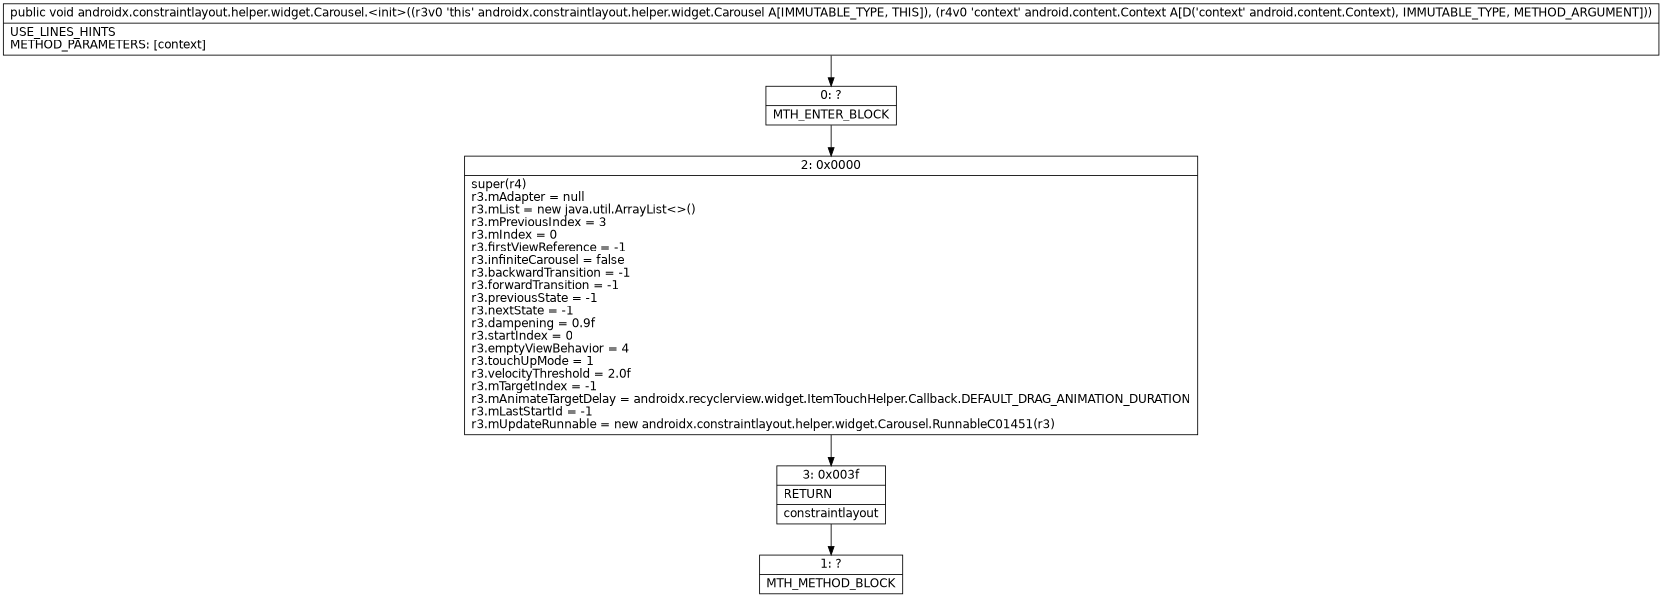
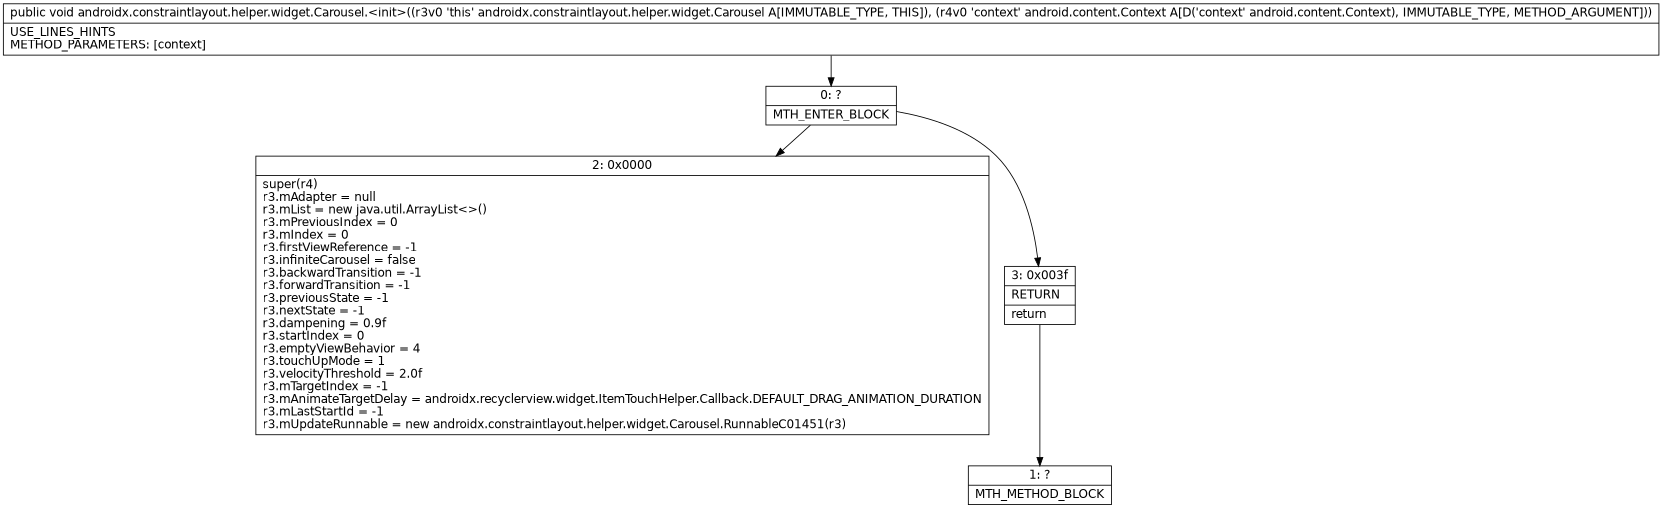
(539, 223) -> (330, 223)
(831, 446) -> (997, 156)
(831, 514) -> (1029, 314)
